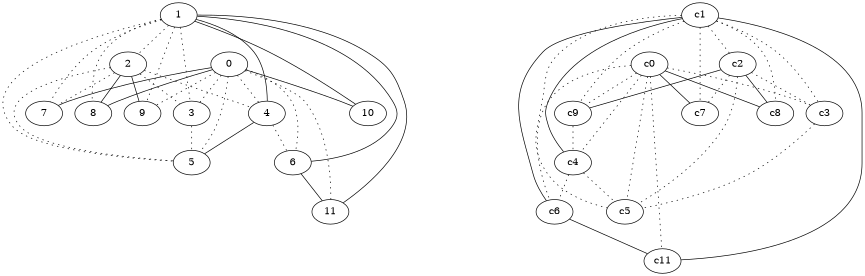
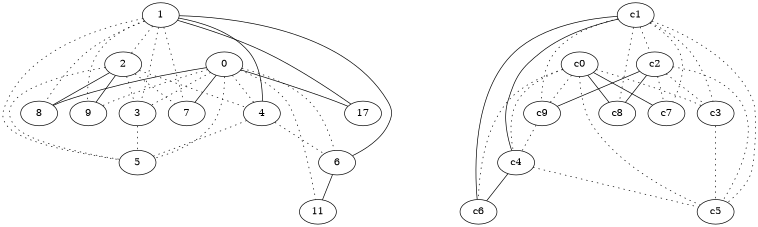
(373, 56) -> none
(368, 113) -> (363, 113)
(229, 138) -> (209, 135)
(565, 185) -> (497, 187)
(663, 261) -> none
